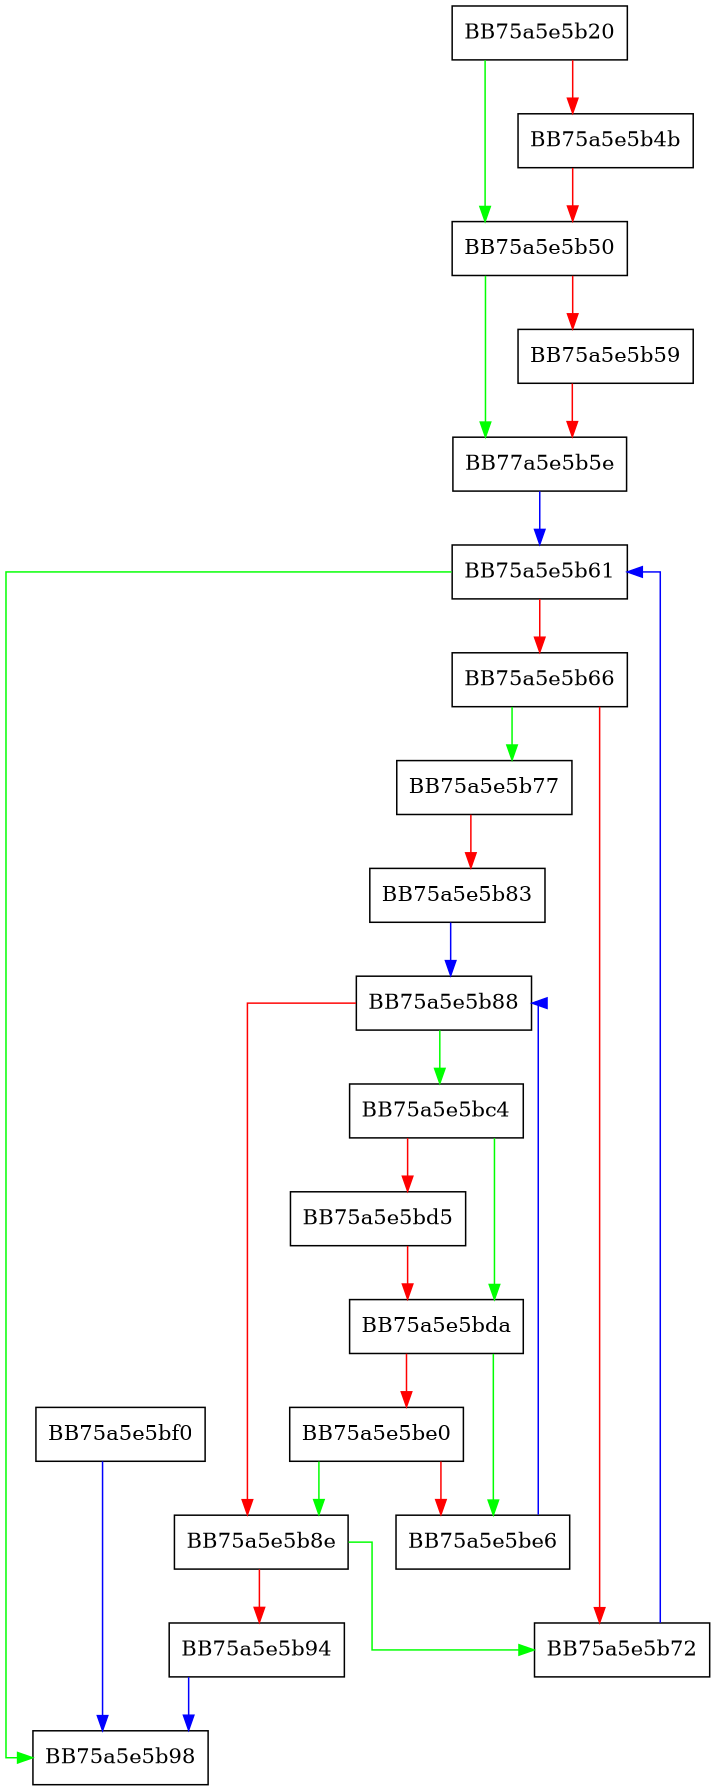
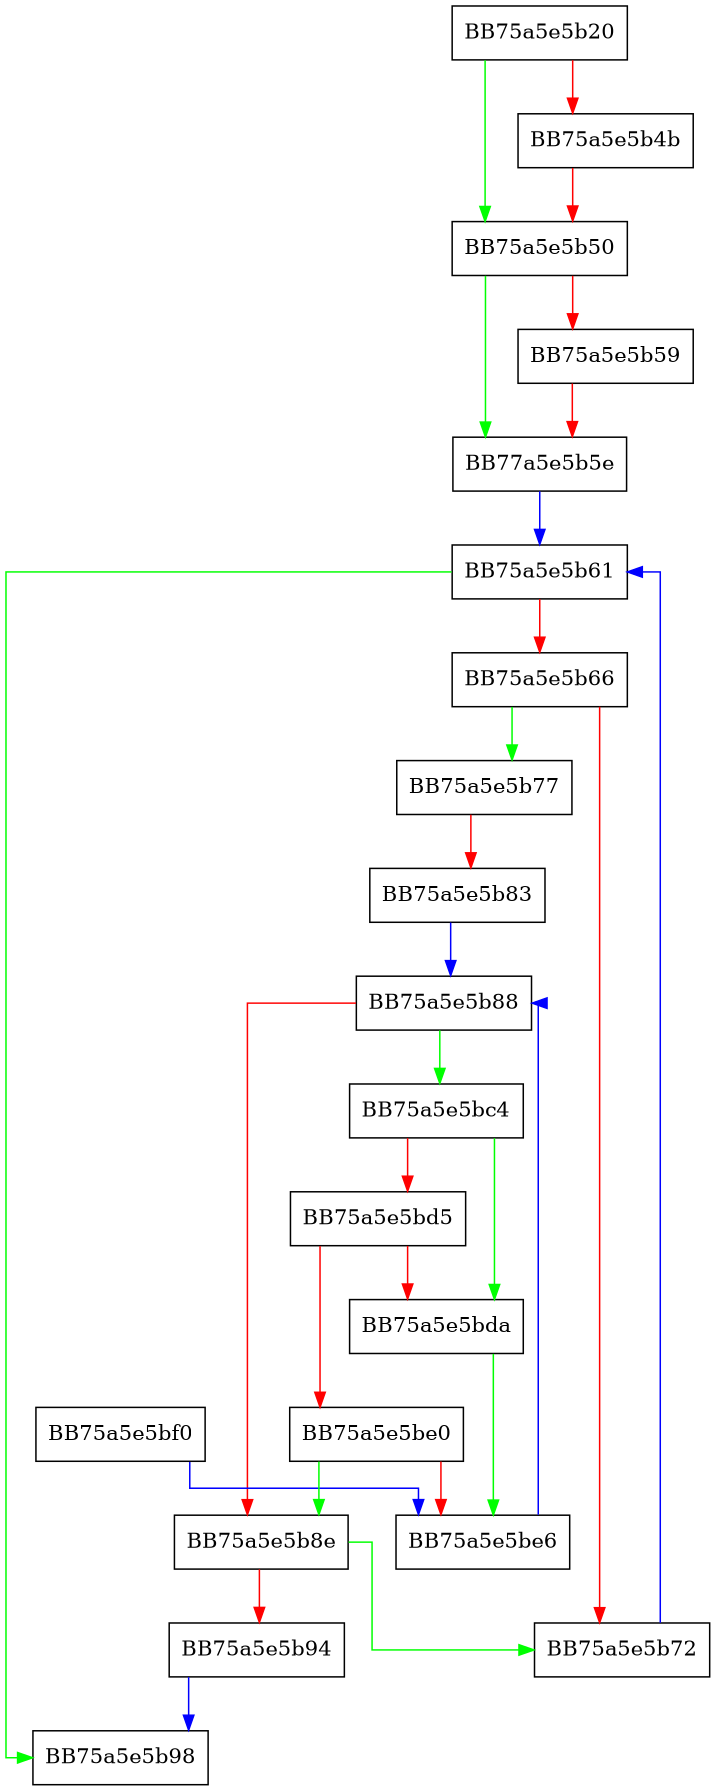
(406, 1373) -> (320, 1319)
(103, 1588) -> (297, 1488)
